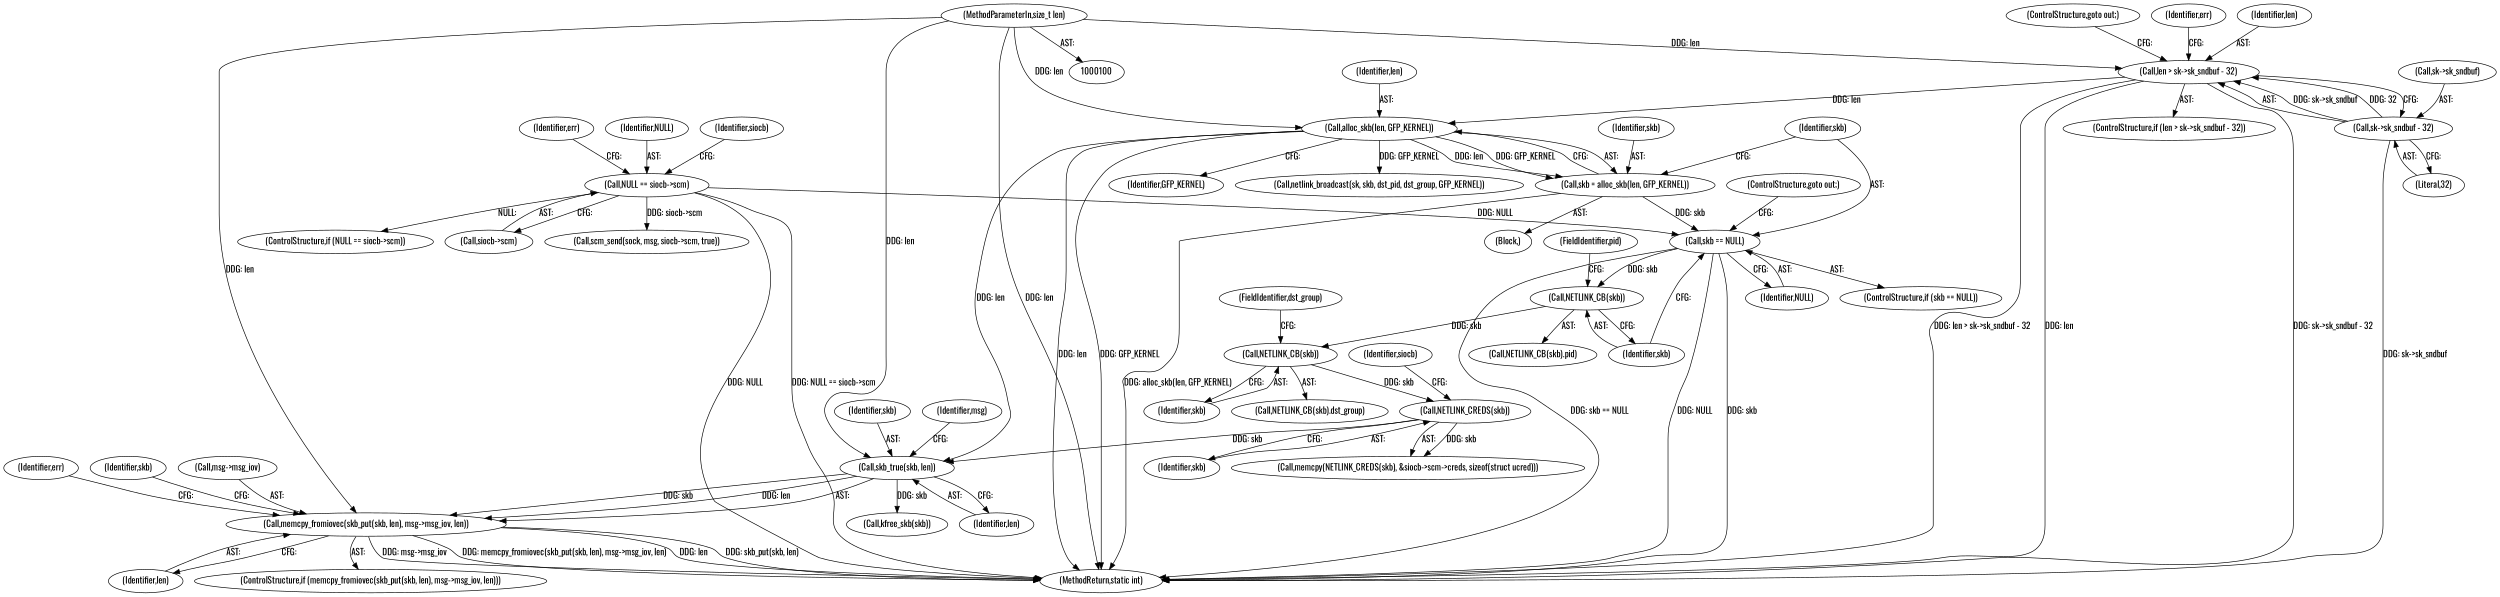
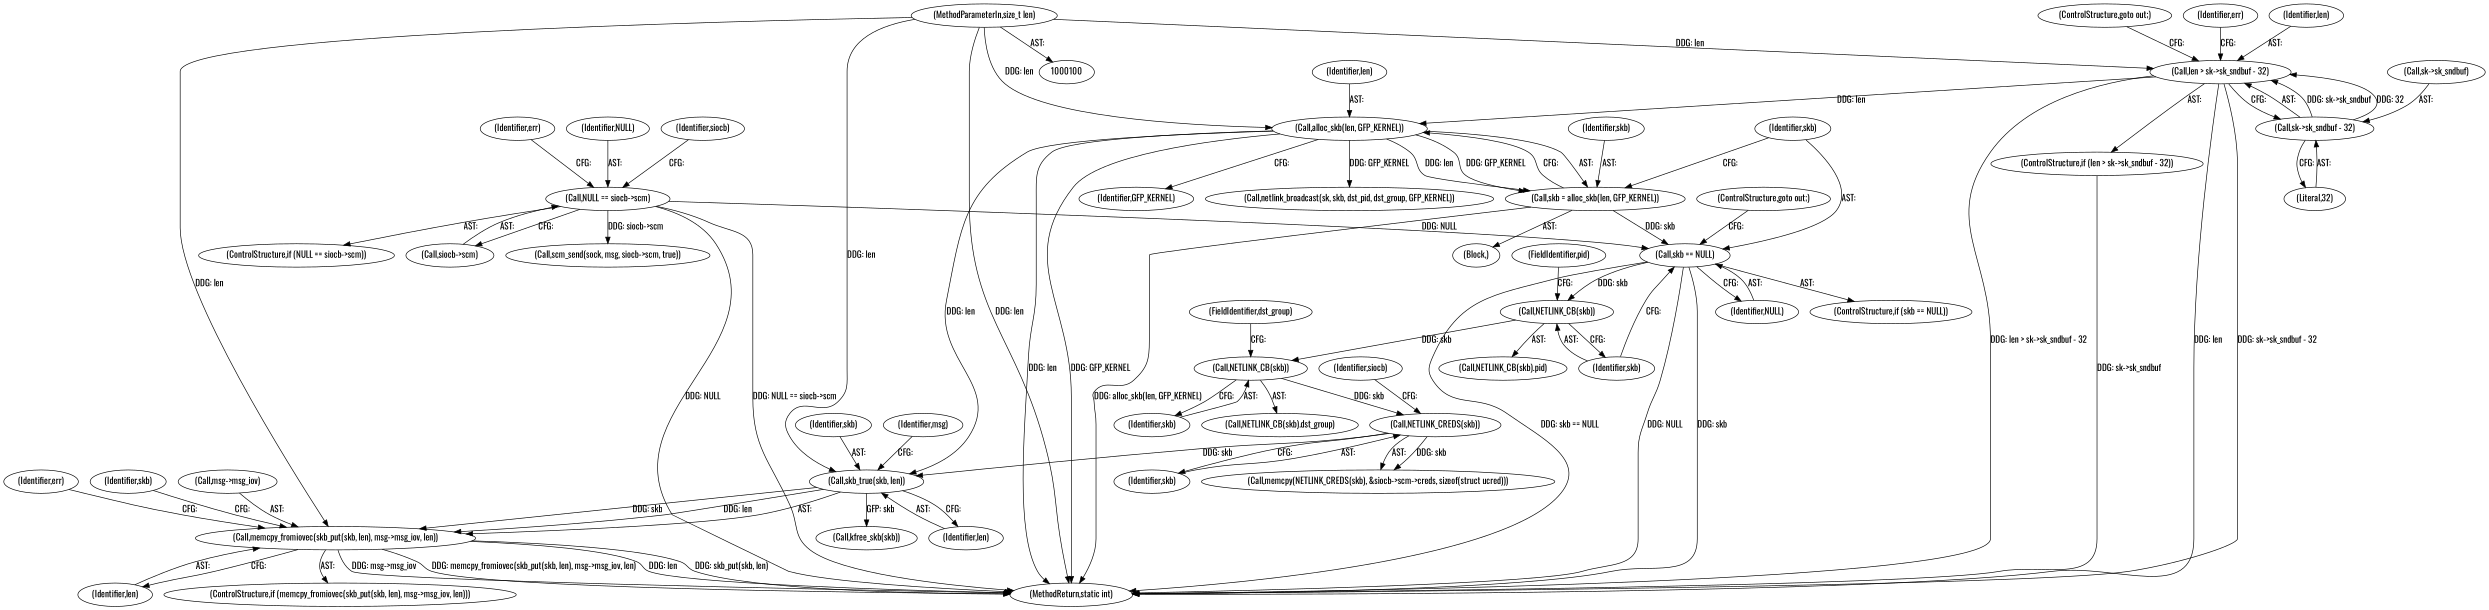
(508, 214) -> (472, 227)
(912, 496) -> (881, 510)
(1977, 574) -> (1976, 574)
